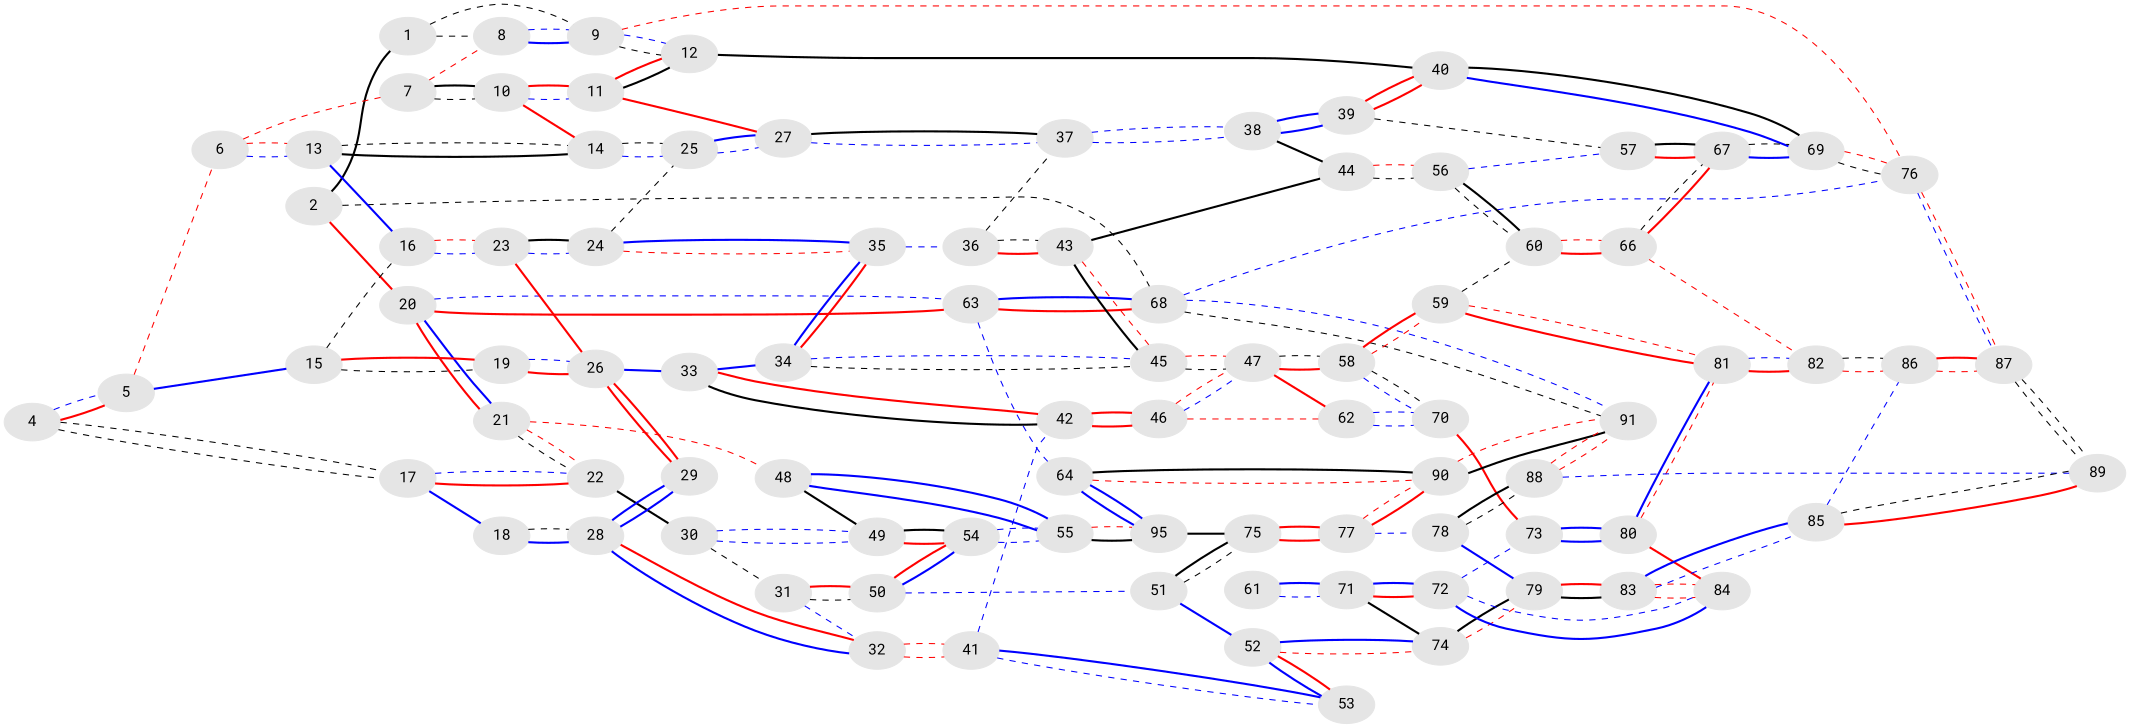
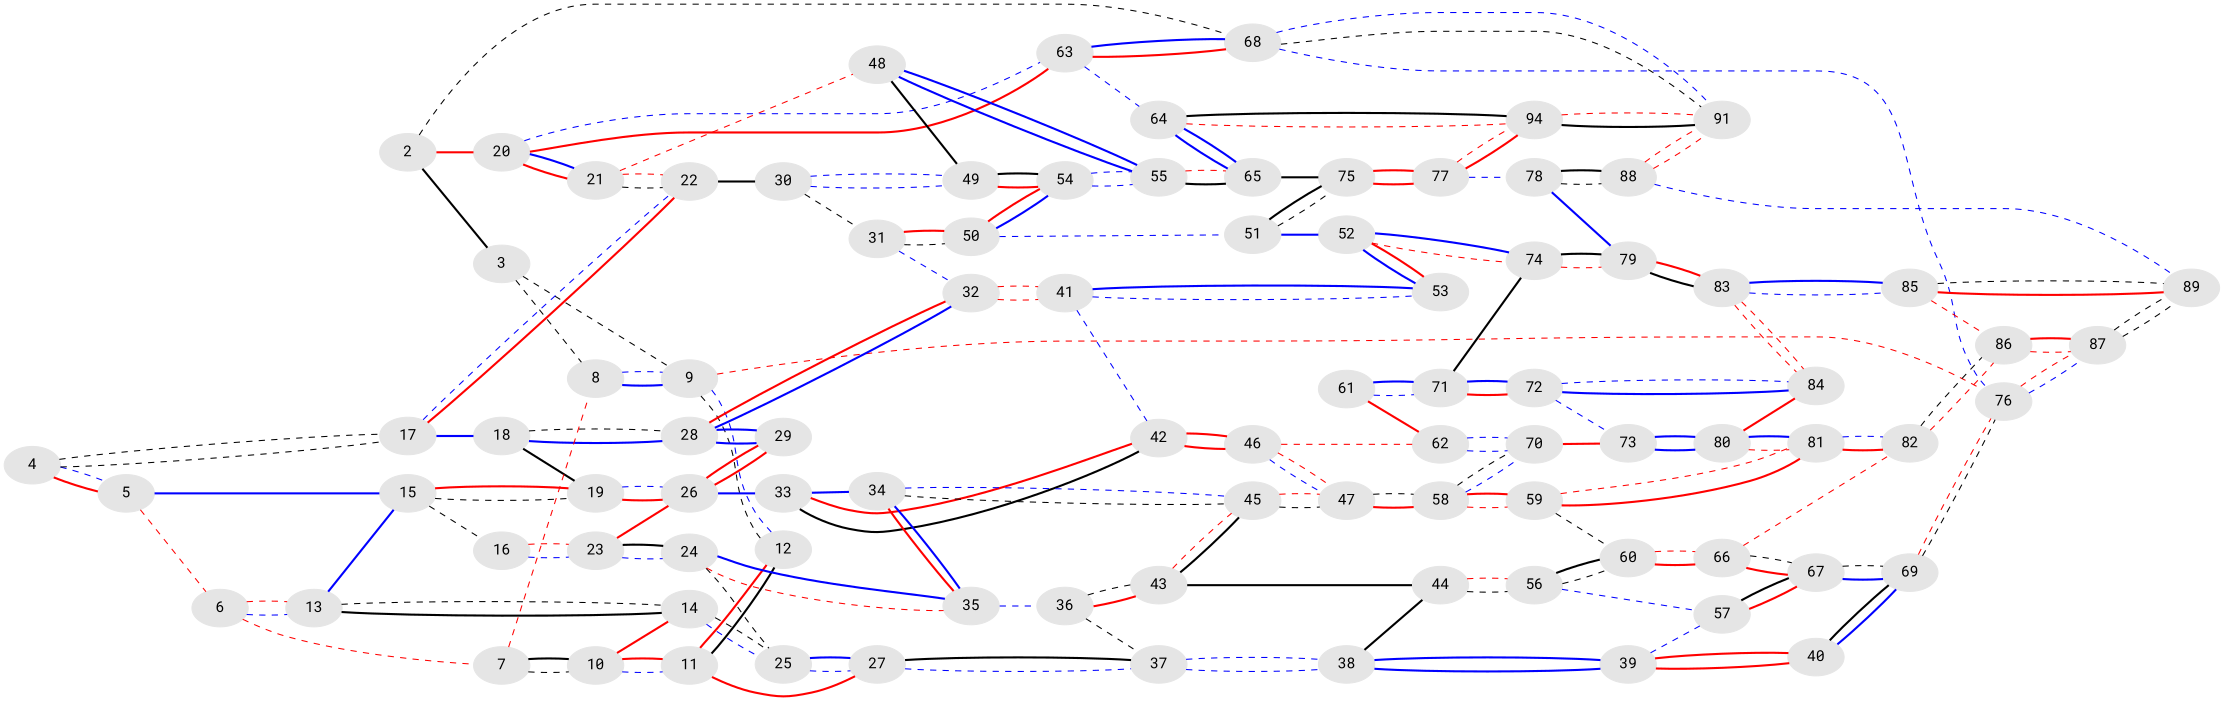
(408, 36) -> (502, 264)
(1065, 58) -> none
(1487, 133) -> (1675, 639)
(361, 198) -> (361, 551)
(1300, 391) -> (1393, 417)
(1863, 444) -> (1962, 320)
none -> (549, 465)
(1440, 476) -> (1534, 120)
(1159, 534) -> (1253, 177)
